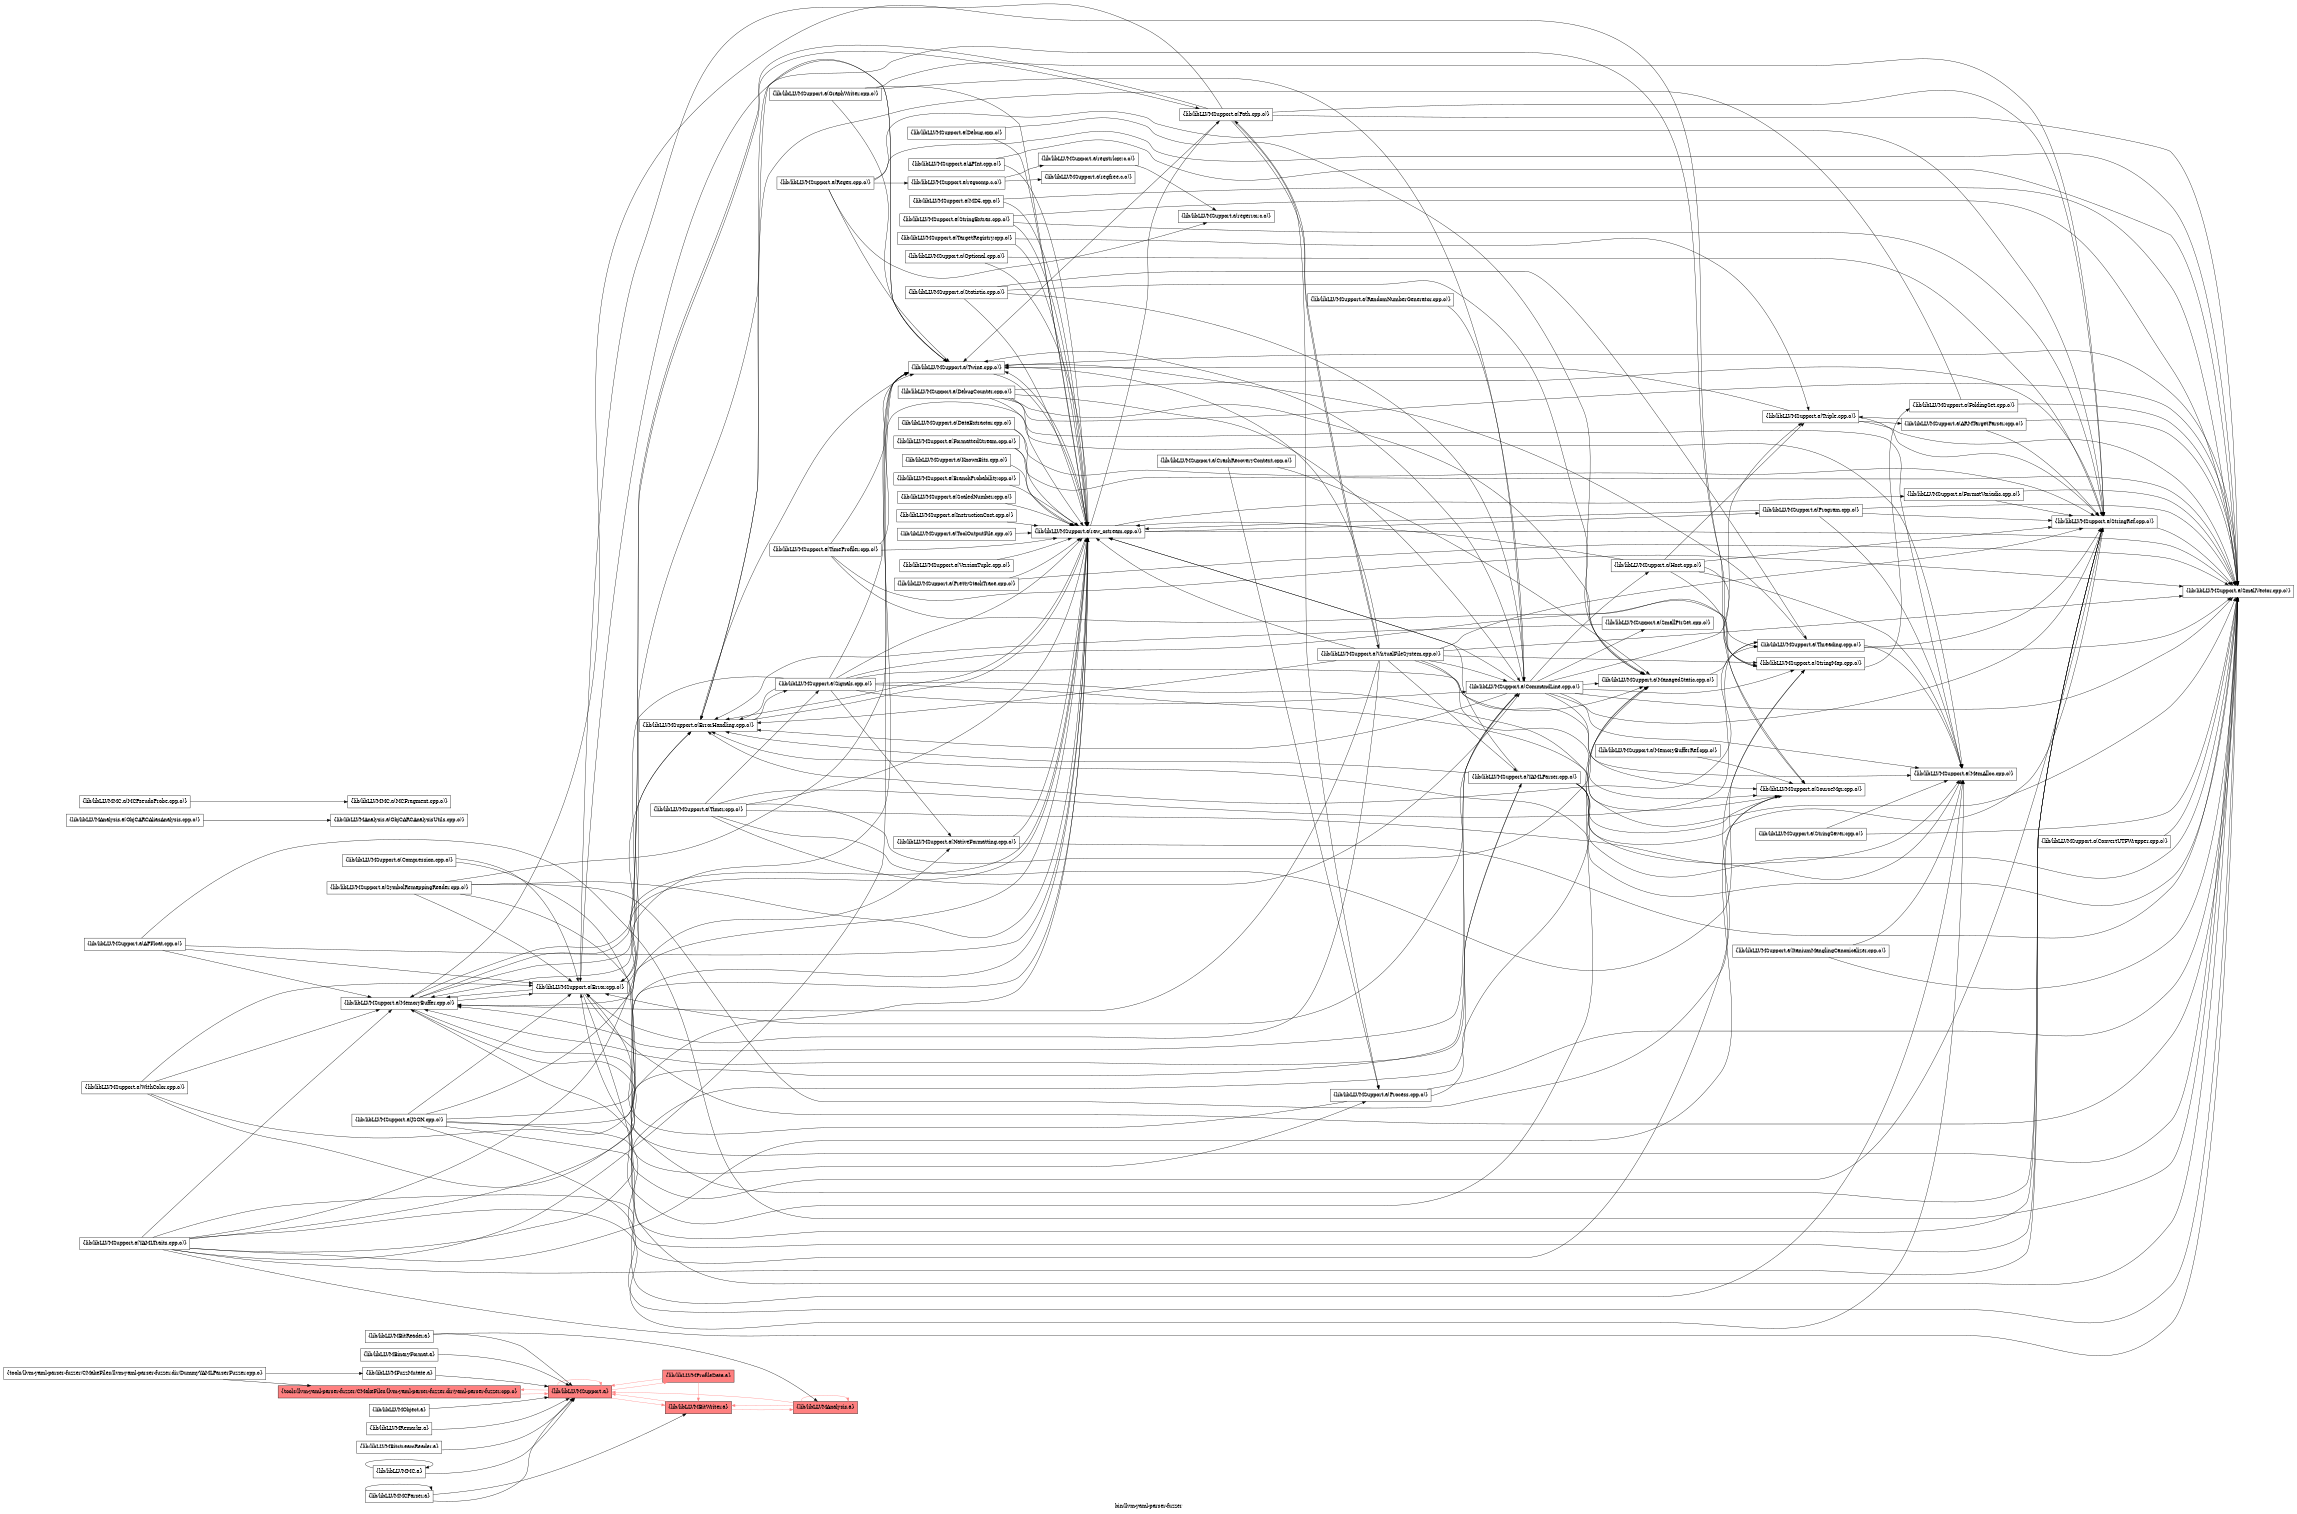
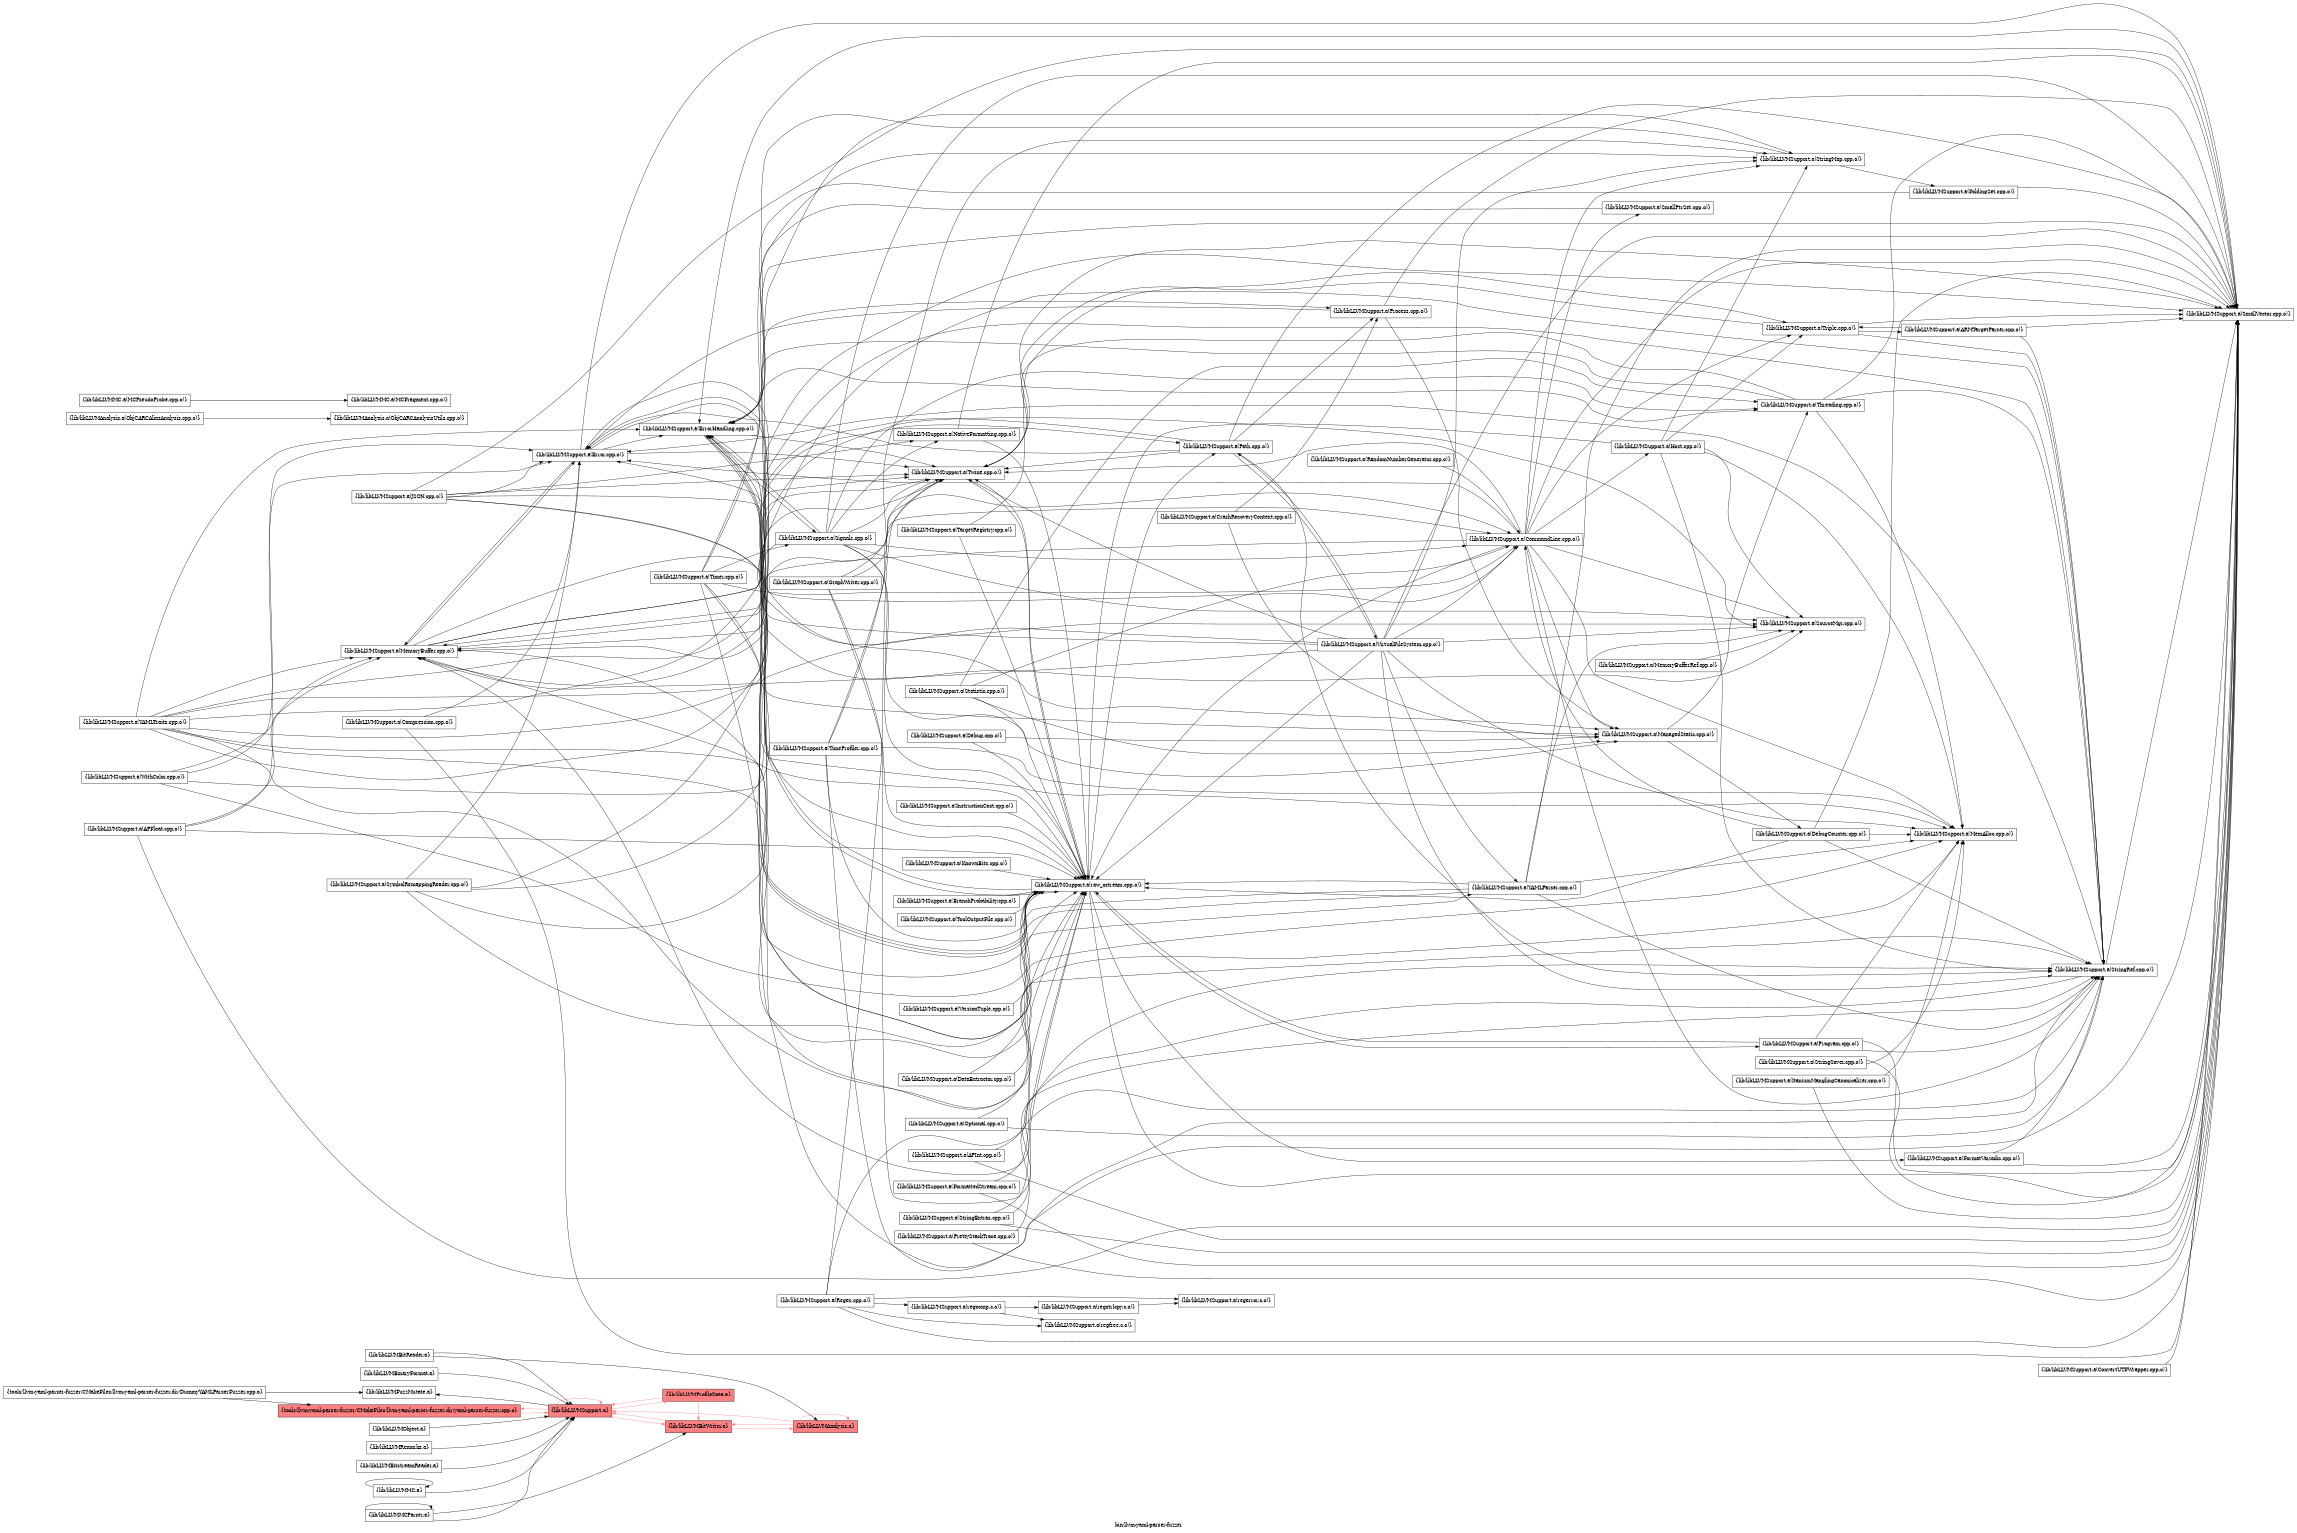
(956, 202) -> none
(1371, 436) -> (1733, 784)
(956, 497) -> none
none -> (942, 1322)
(490, 1380) -> (494, 1399)
